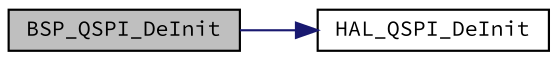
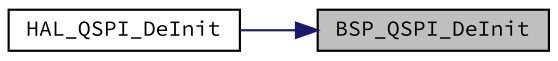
(268, 30) -> (268, 30)
